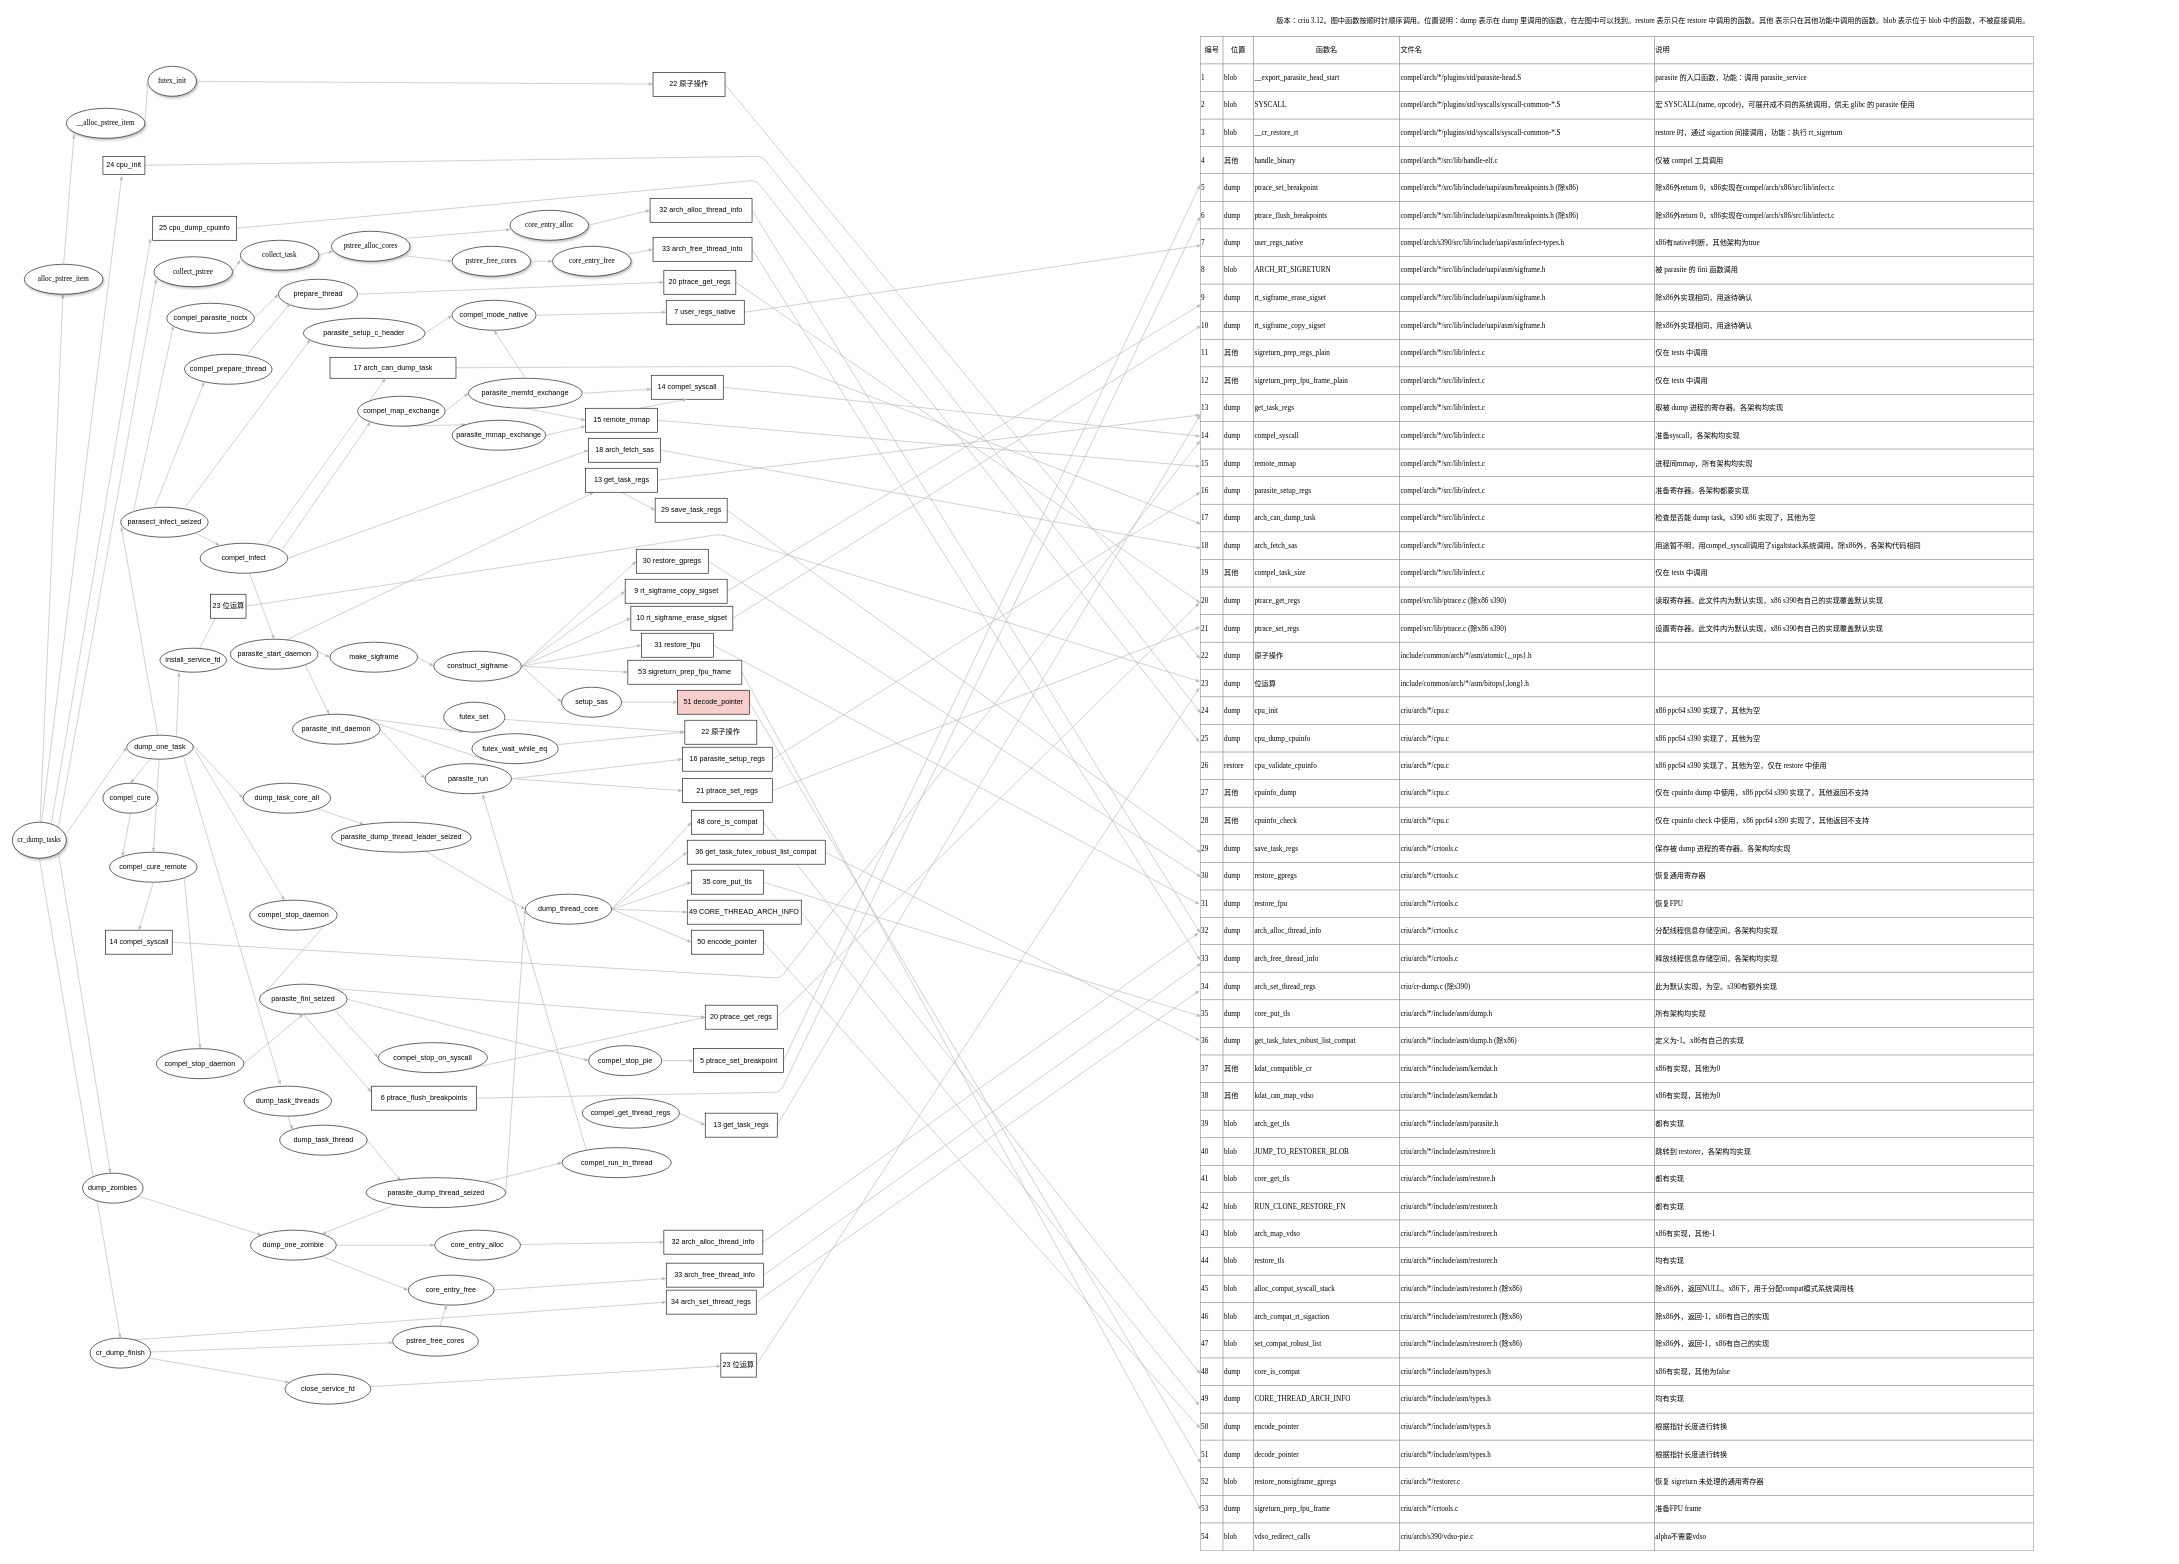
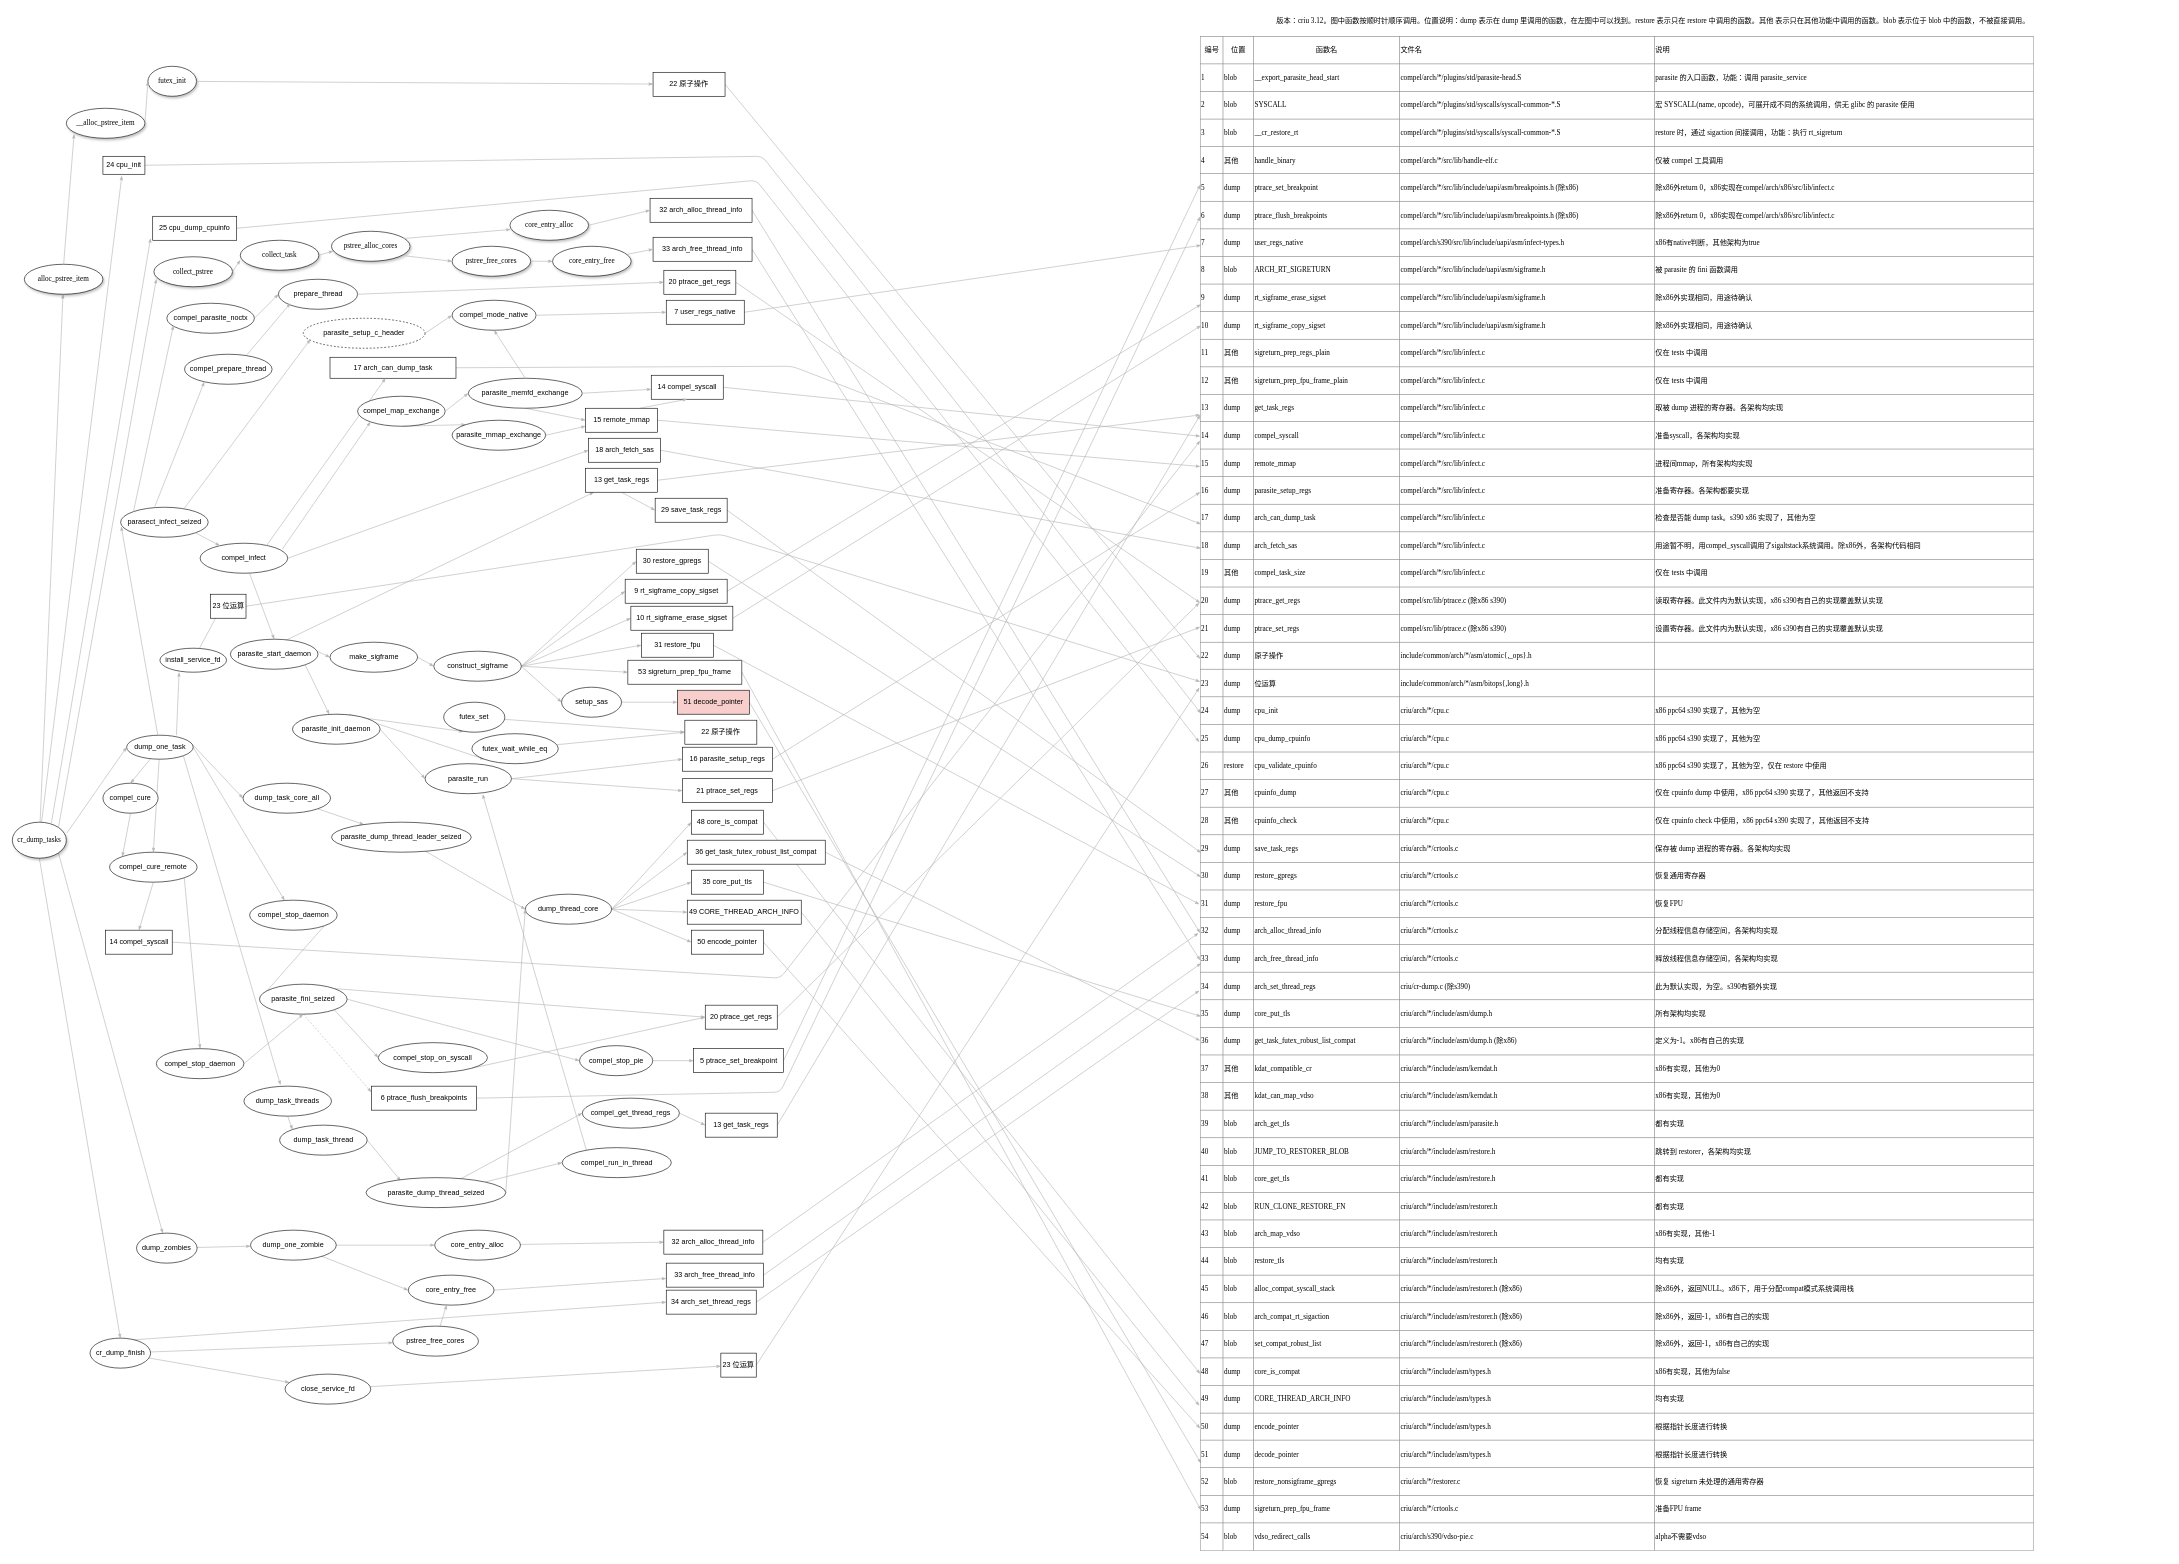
(364, 333) -> (364, 333)
(336, 1051) -> (336, 1051)
(625, 1061) -> (616, 1061)
(113, 1188) -> (167, 1248)
(361, 1219) -> (520, 1147)
